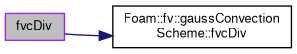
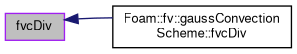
(82, 35) -> (95, 18)
